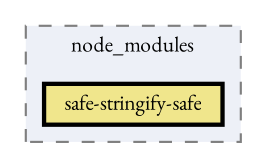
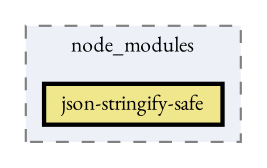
(133, 104) -> (133, 104)
